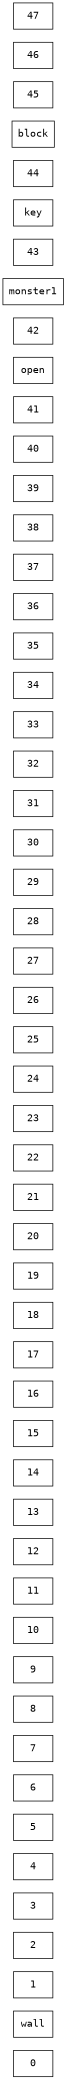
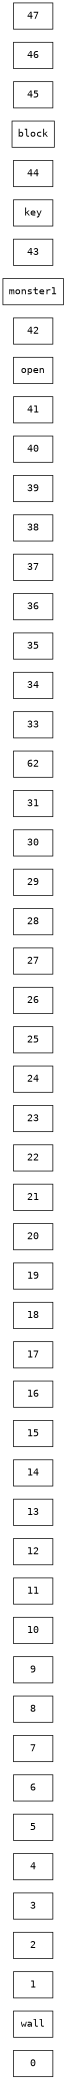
(33, 764) -> (33, 764)
